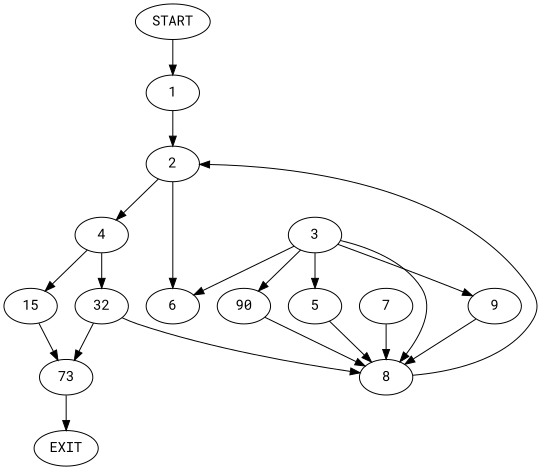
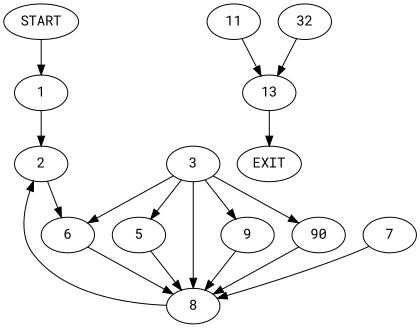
(102, 235) -> none
(31, 306) -> (234, 22)
(235, 350) -> (126, 268)
(66, 377) -> (269, 93)
